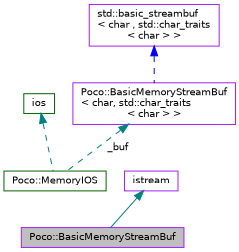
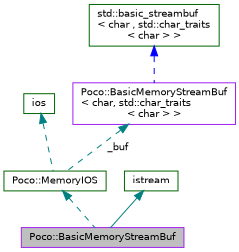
(154, 25) -> (154, 25)
(151, 181) -> (151, 181)
none -> (82, 213)
